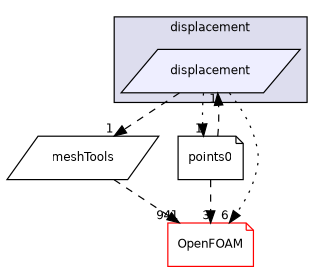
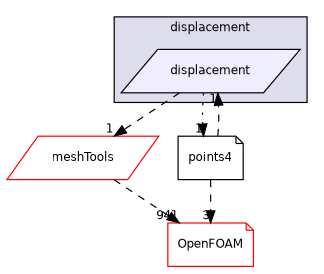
(258, 152) -> none
(83, 158) -> (83, 158)
(211, 158) -> (211, 158)
